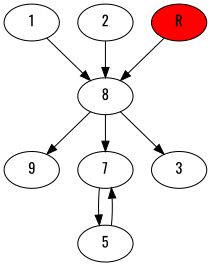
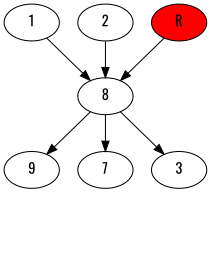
(105, 244) -> none
